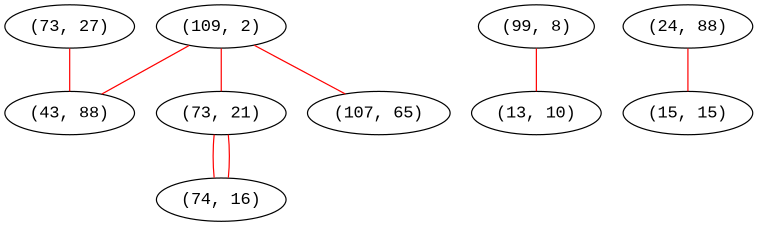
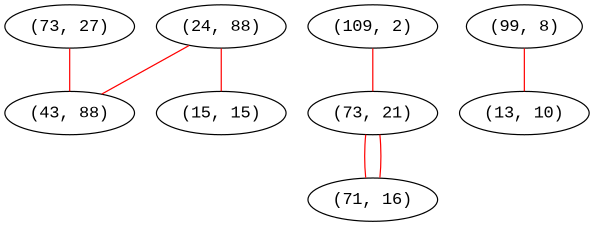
(145, 70) -> (145, 70)
(379, 113) -> none
(221, 200) -> (373, 200)
